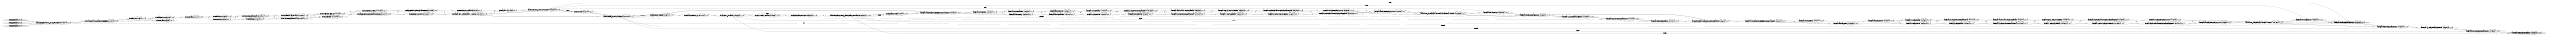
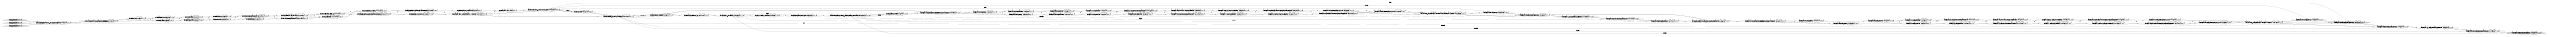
none -> (194, 20)
